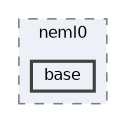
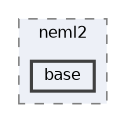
(63, 34) -> (63, 34)
